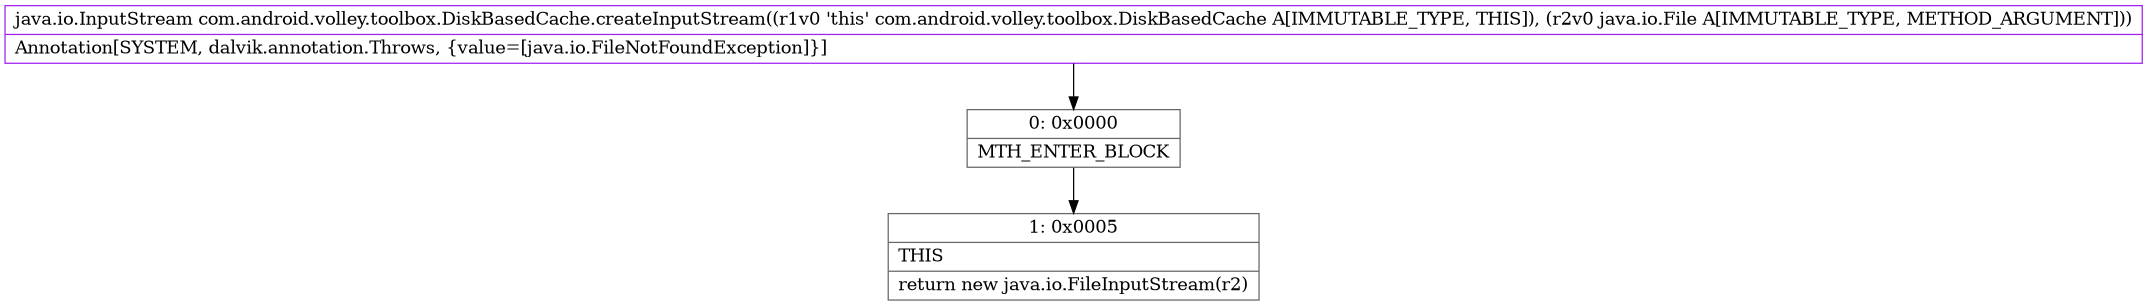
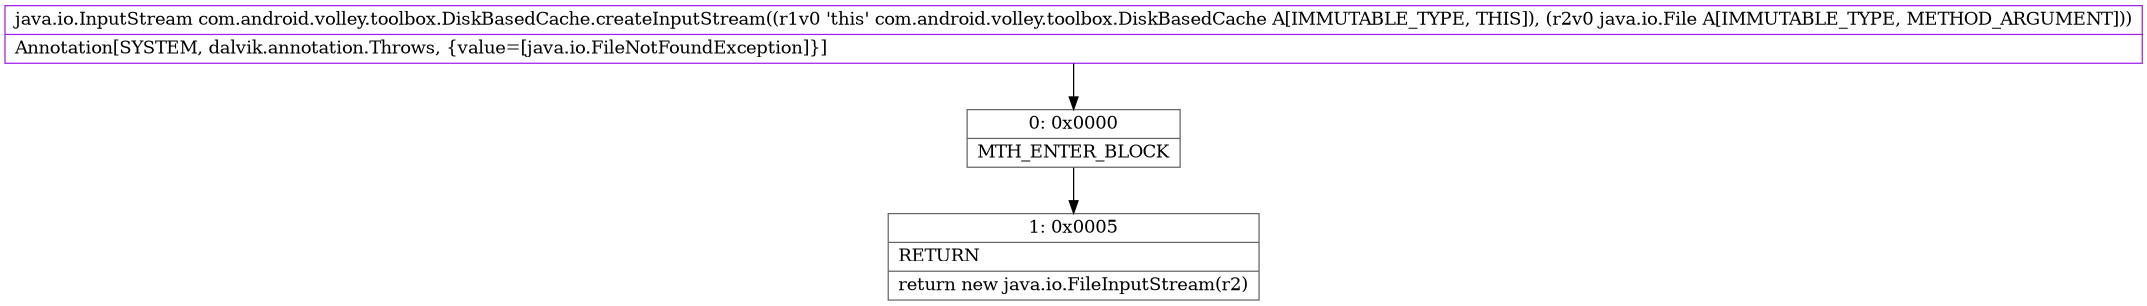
(921, 256) -> (939, 256)
